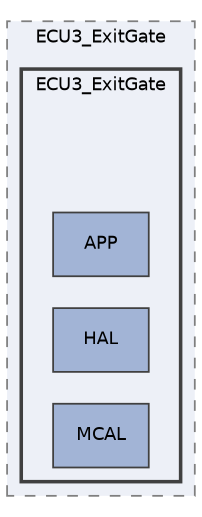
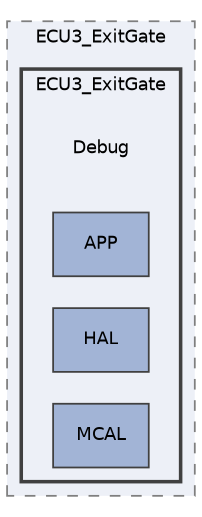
none -> (101, 149)
